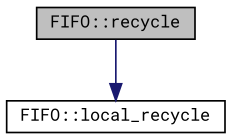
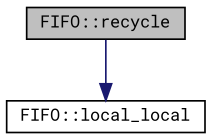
(116, 117) -> (106, 117)
